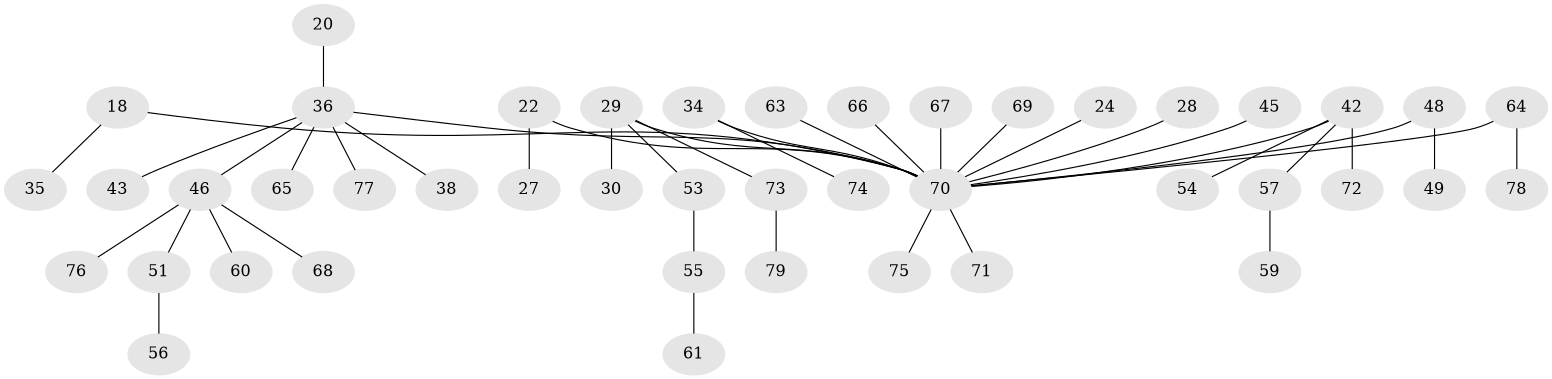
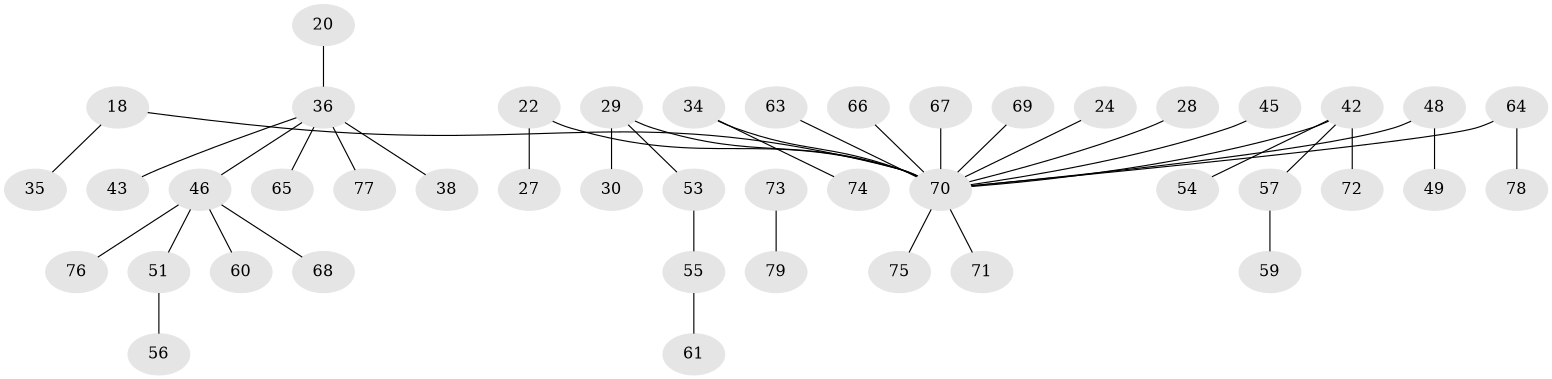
(637, 137) -> none
(708, 156) -> none
